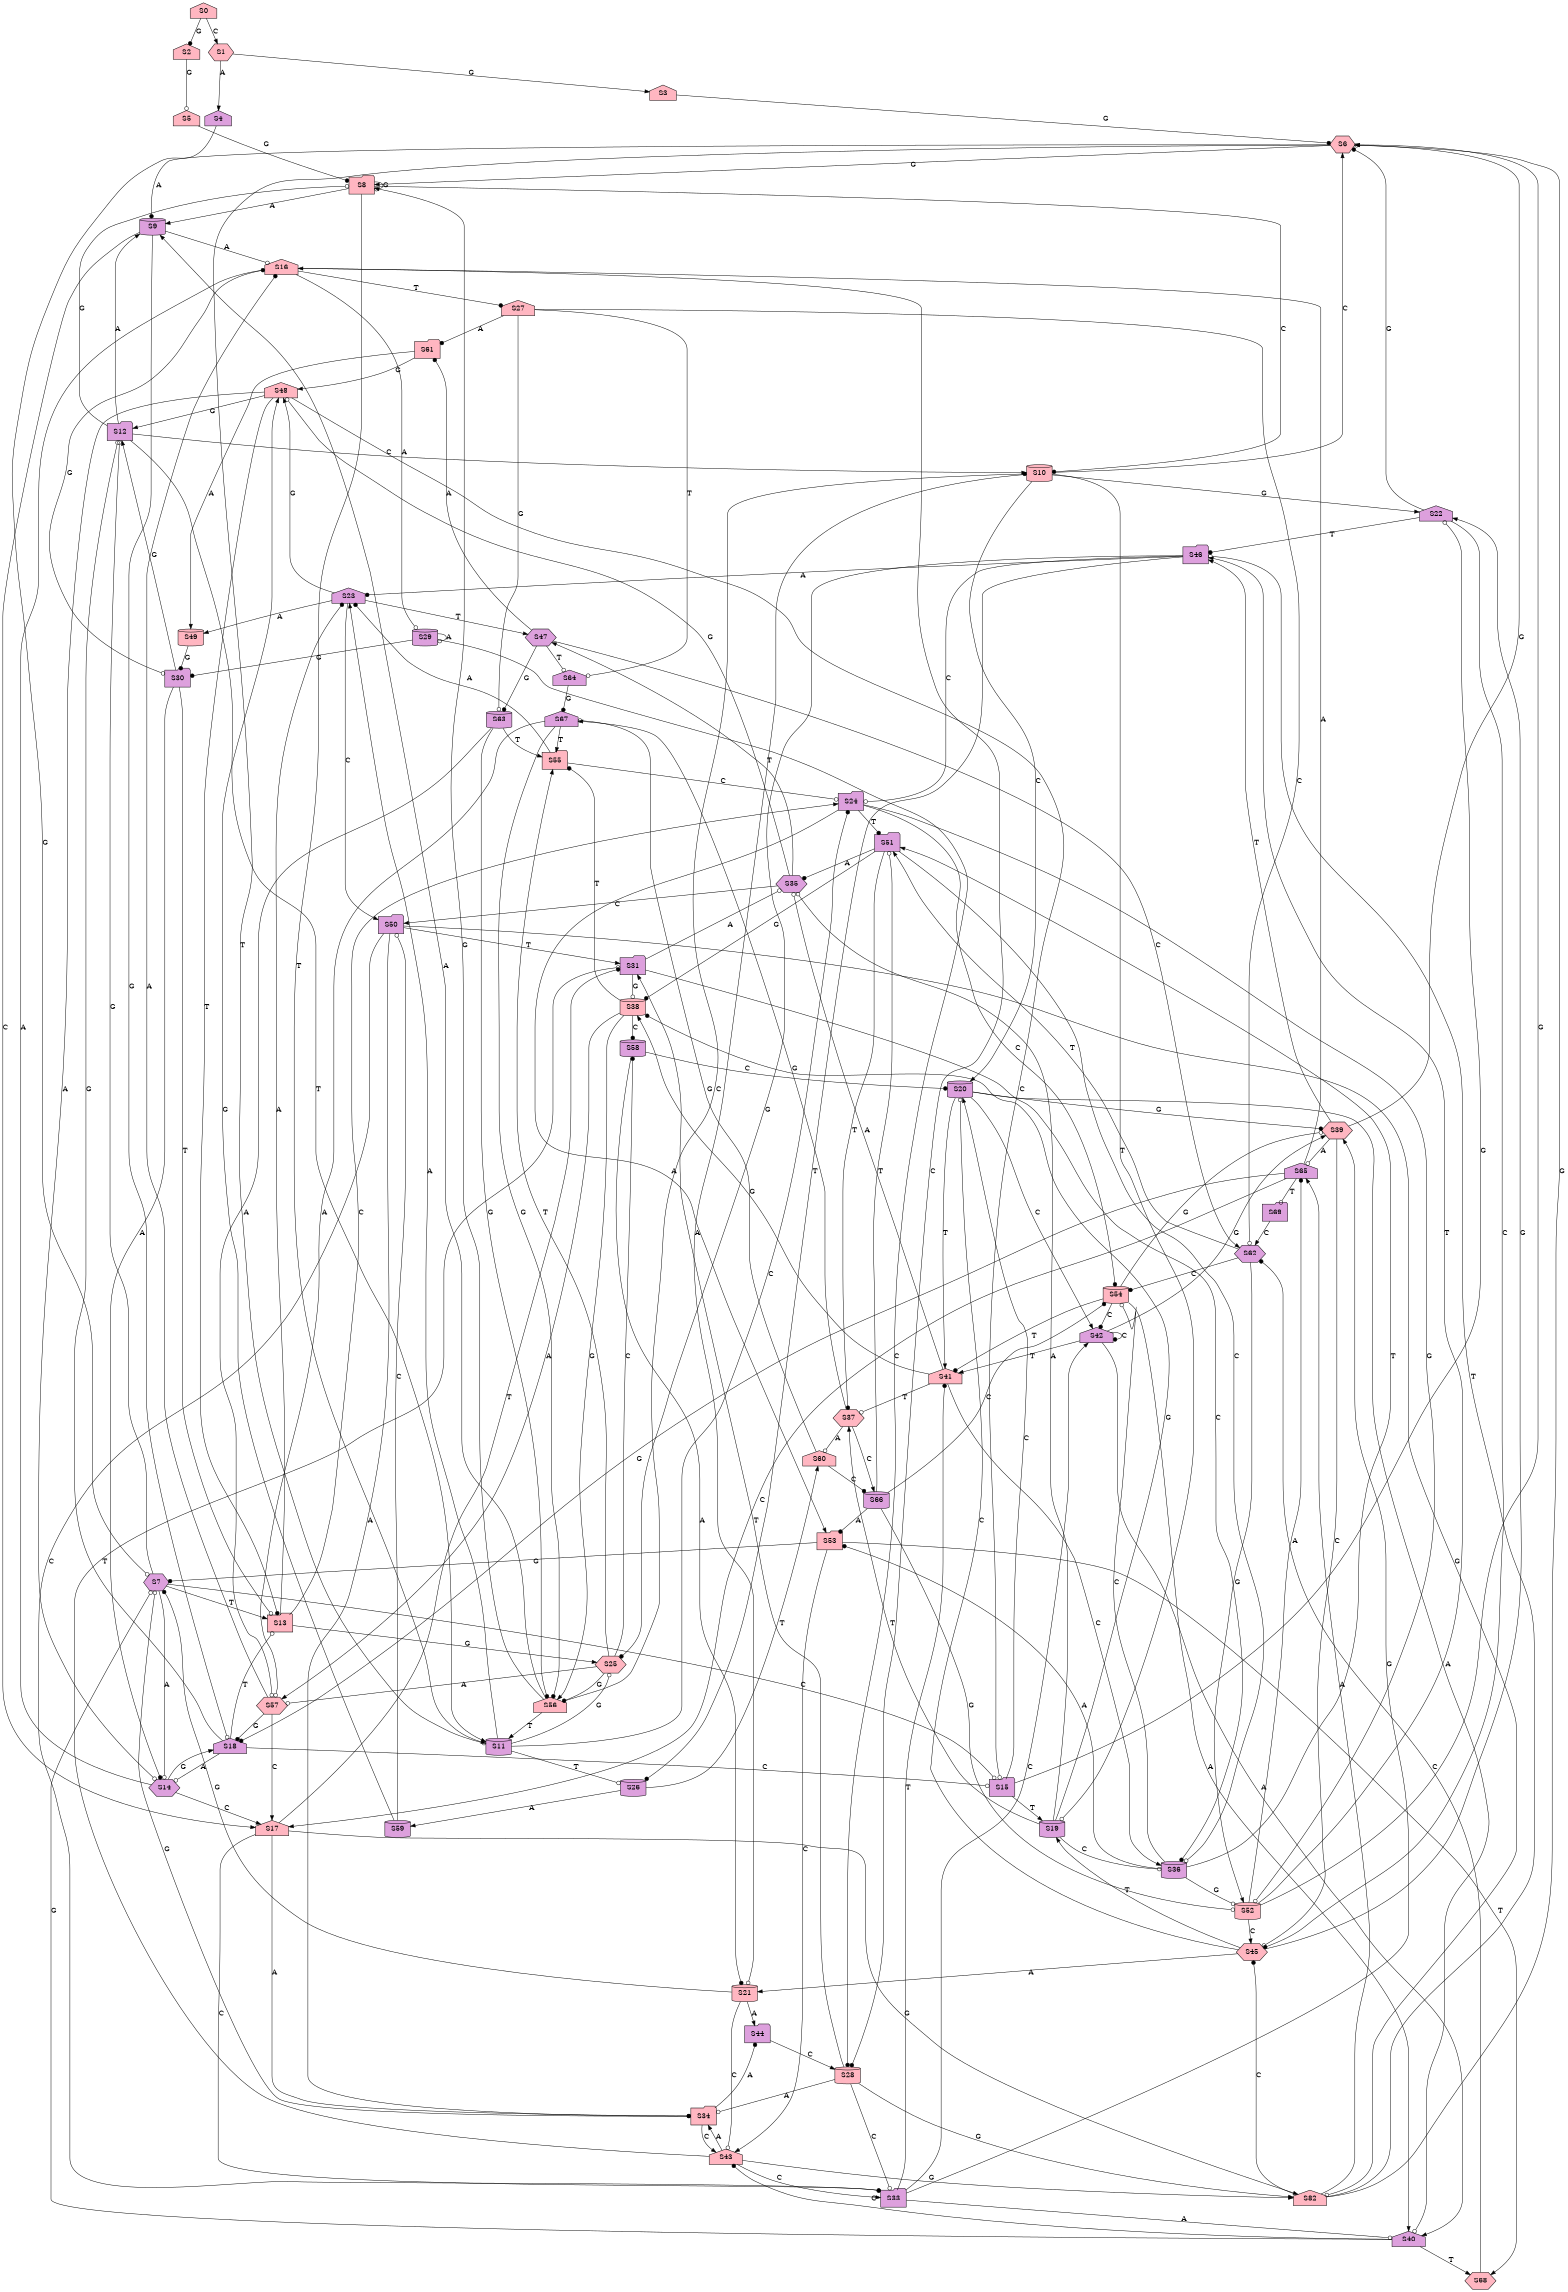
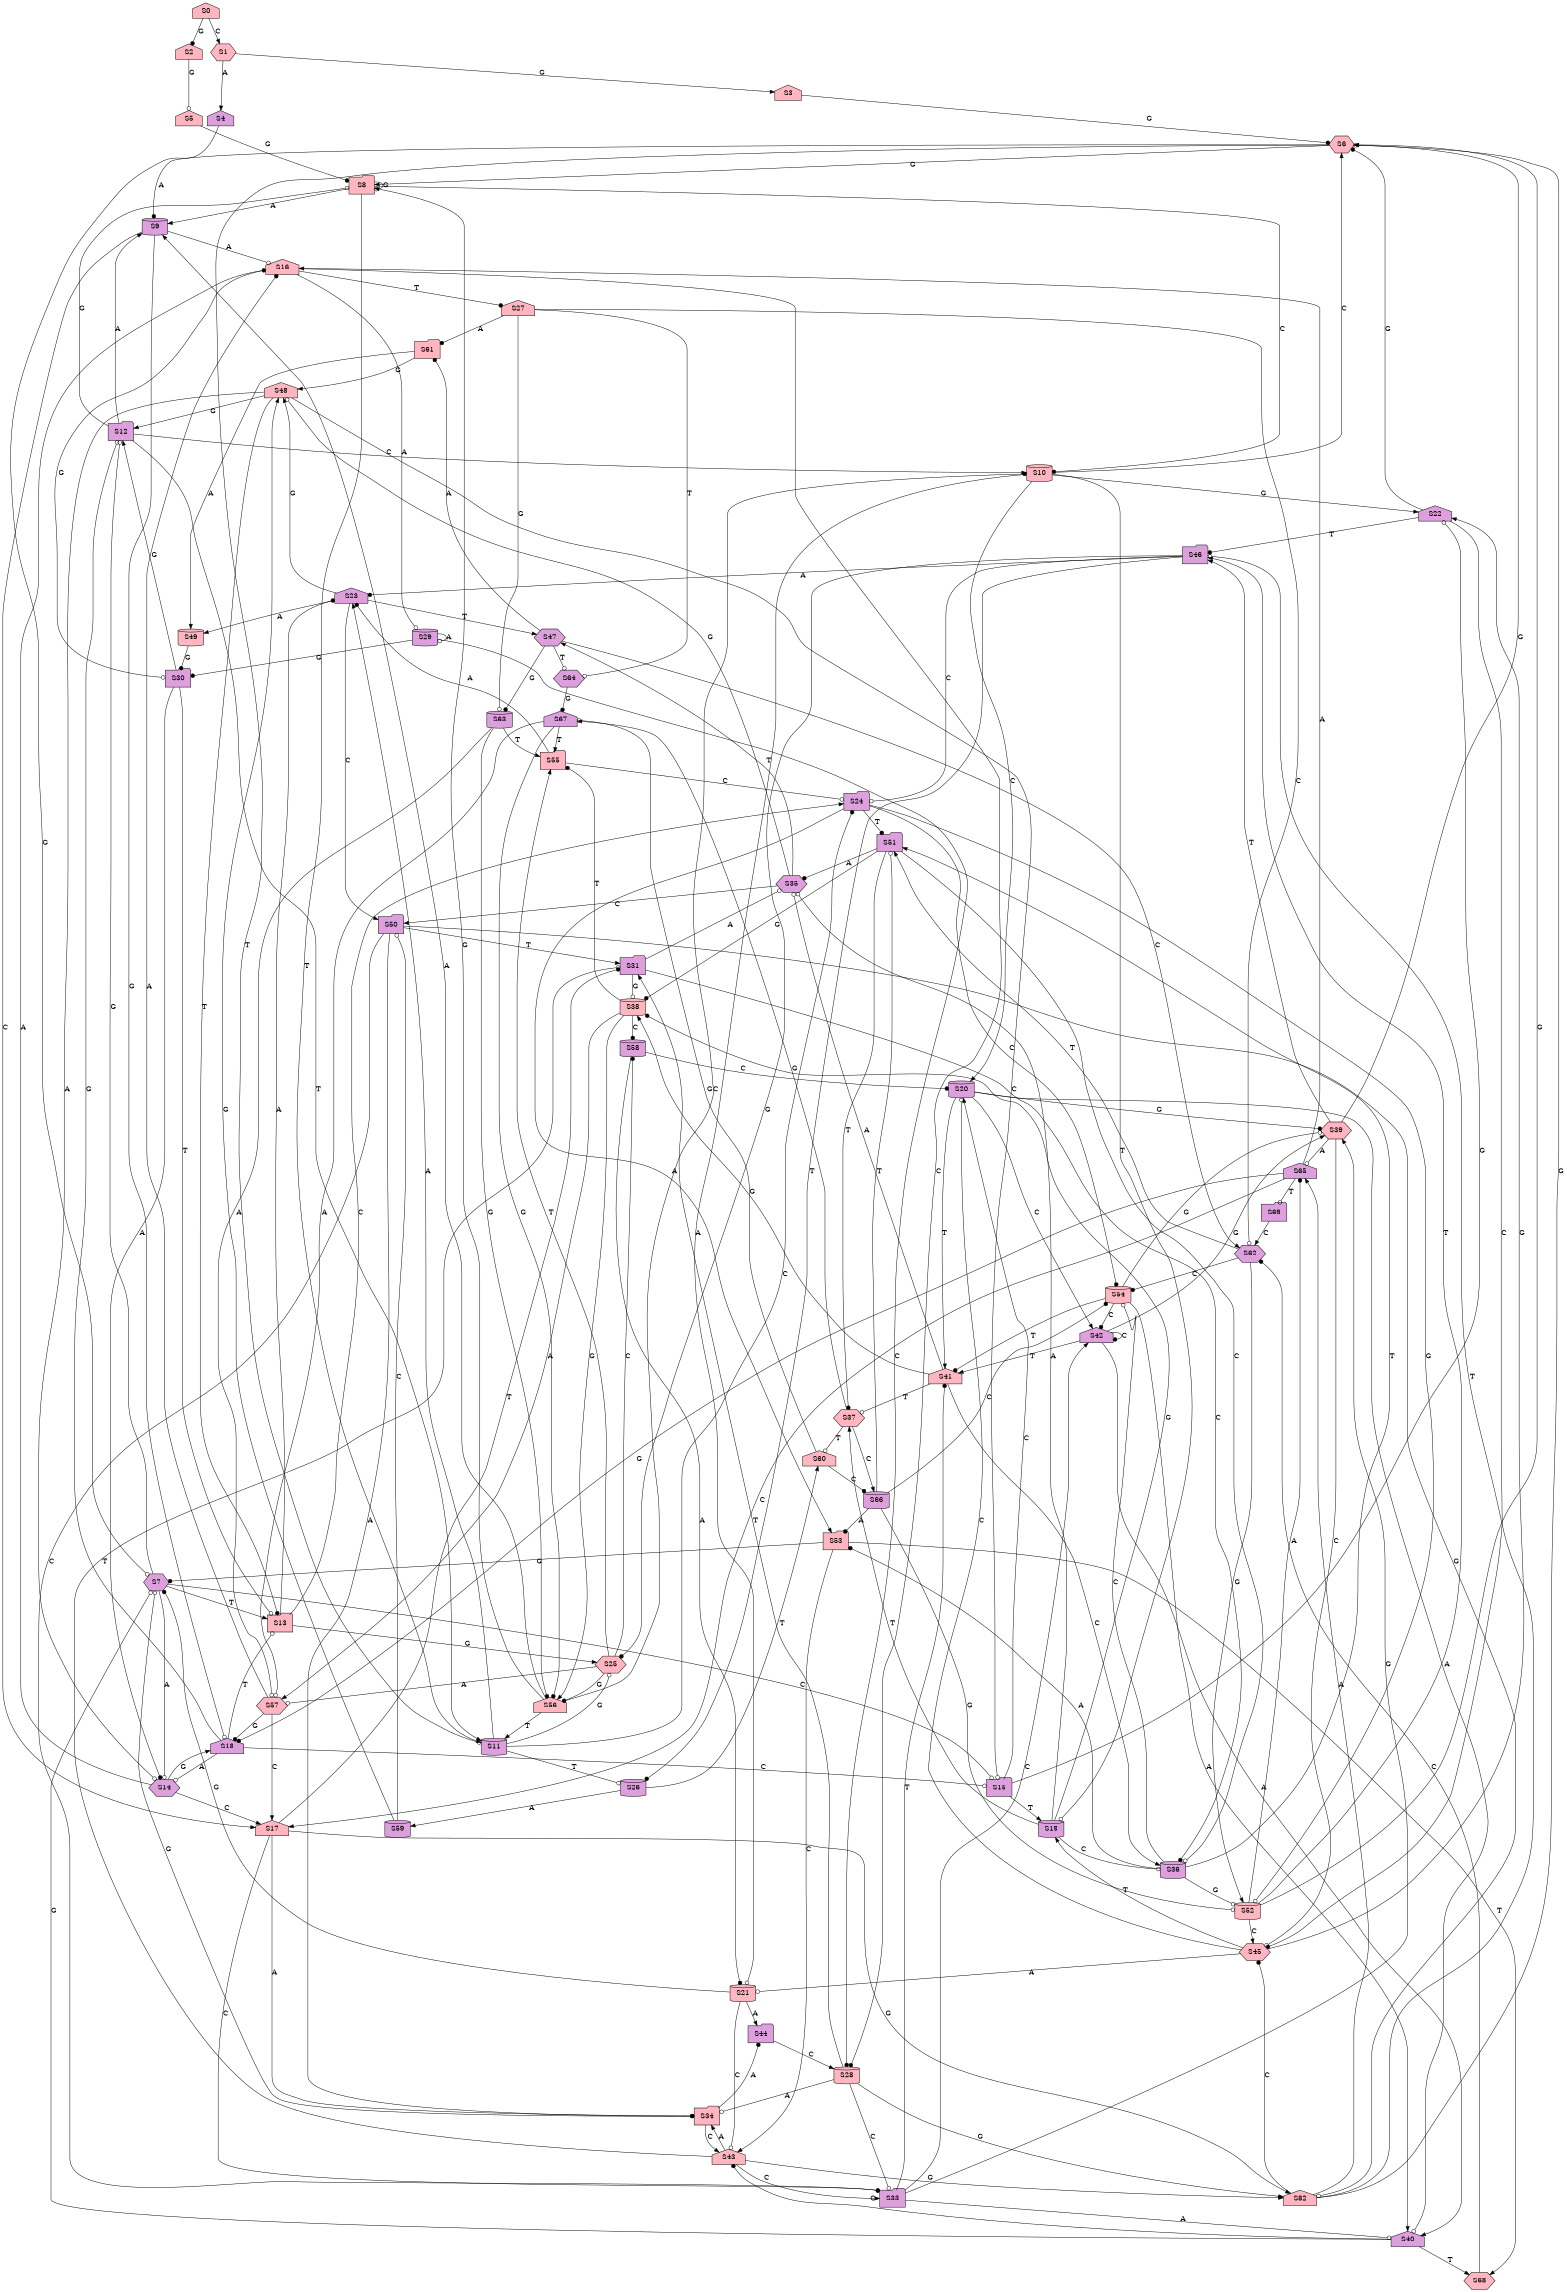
(570, 679) -> (569, 679)
(838, 1439) -> (838, 1439)
(1000, 1973) -> (1000, 1973)
